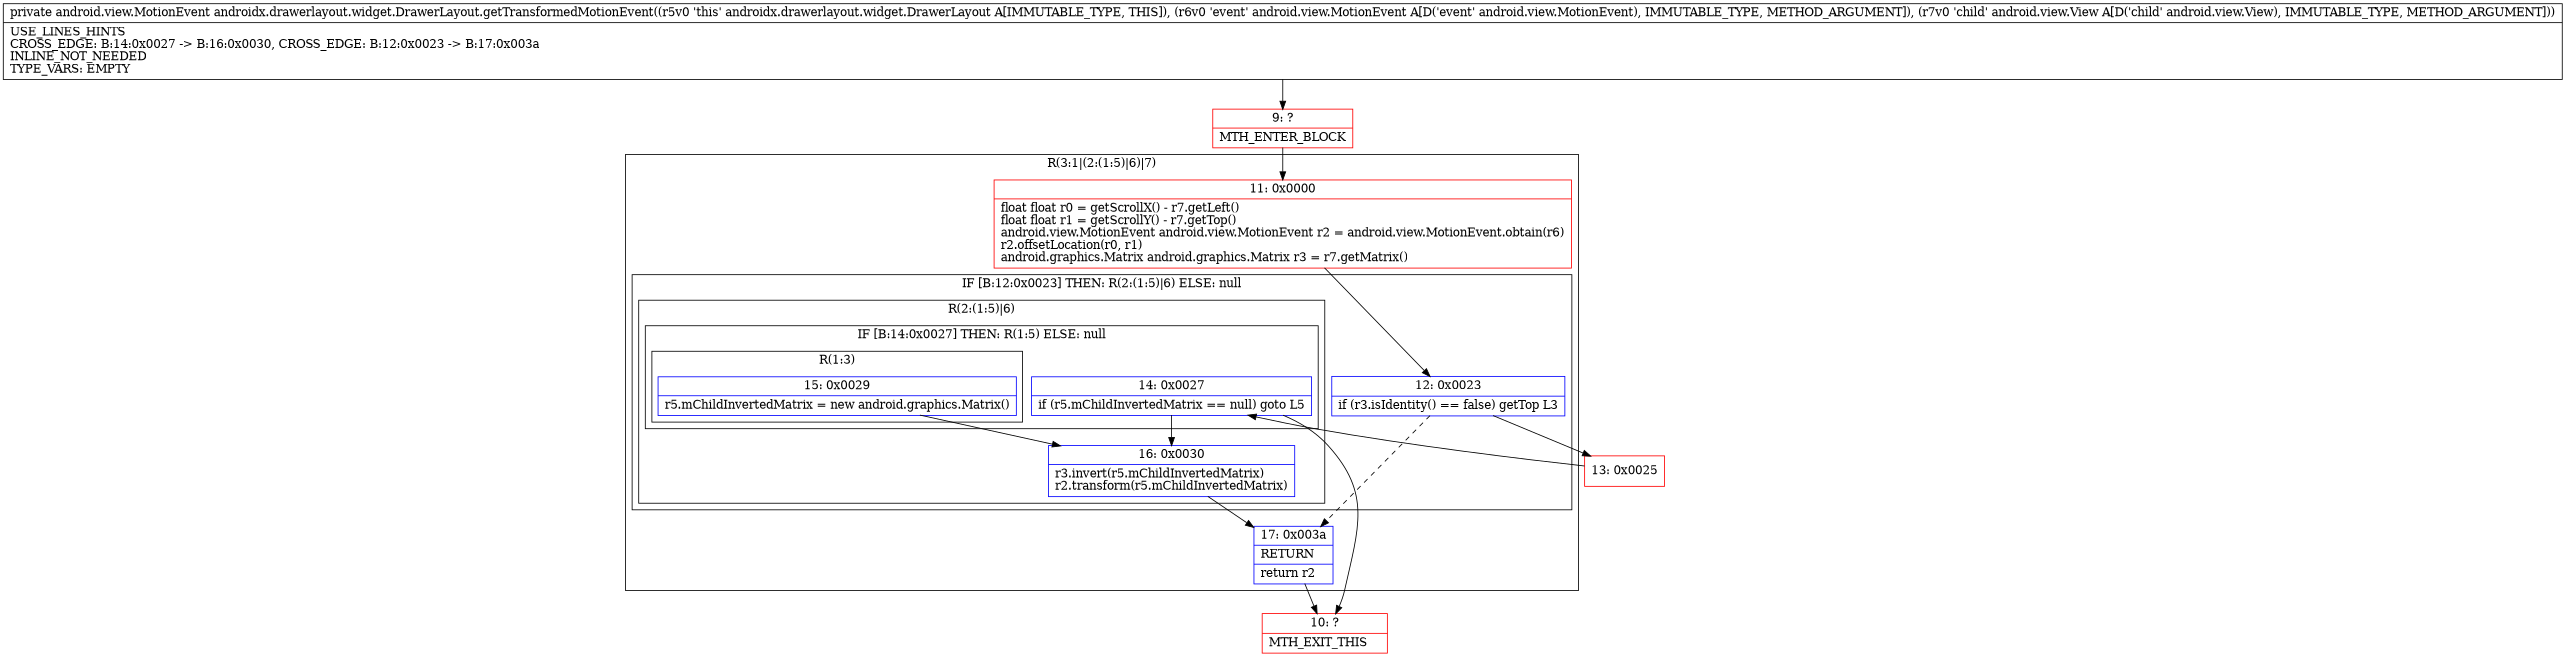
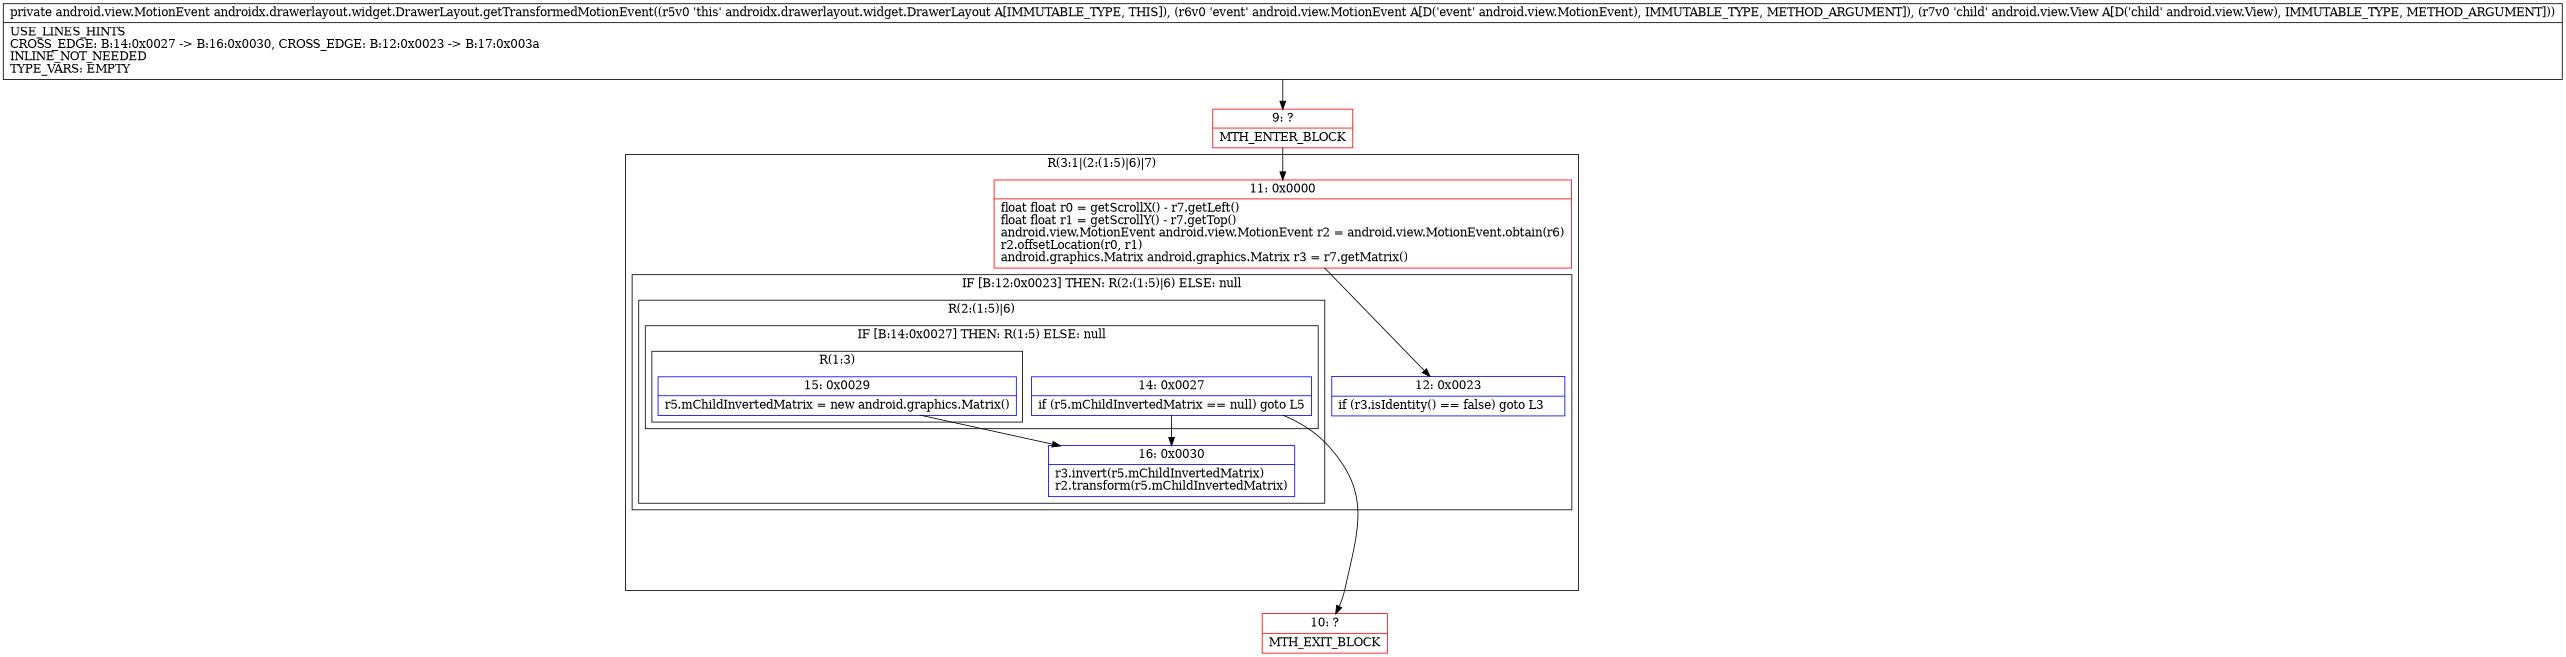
(1448, 406) -> (1441, 406)
(1625, 471) -> none
(1293, 555) -> none
(1318, 643) -> (1325, 643)
